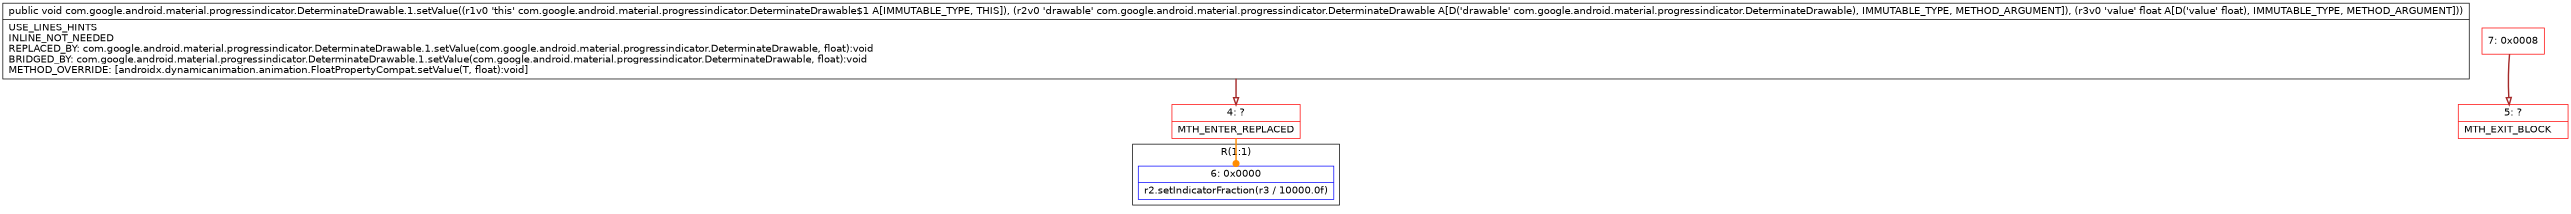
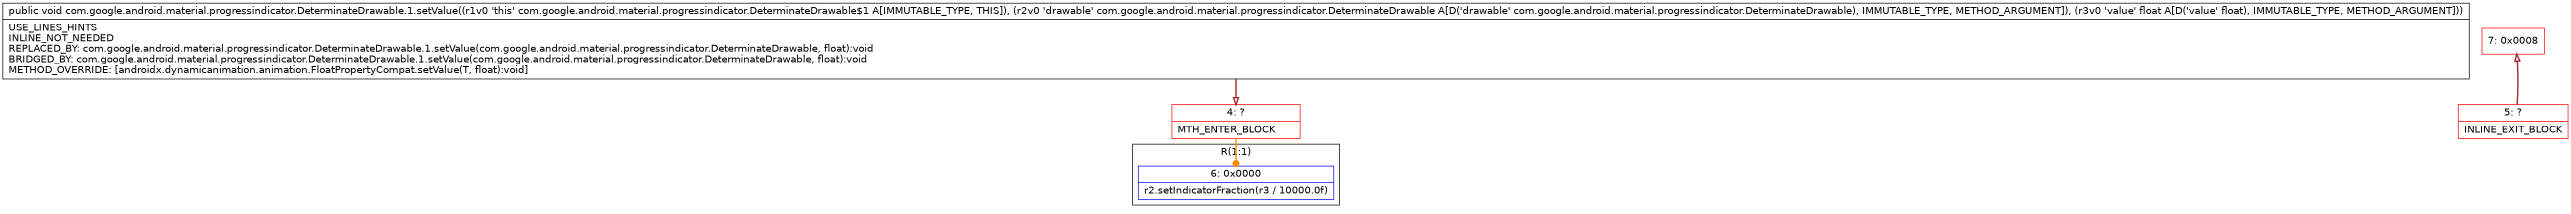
(2508, 76) -> (2518, 83)
(1236, 130) -> (1227, 130)
(2508, 130) -> (2513, 130)
